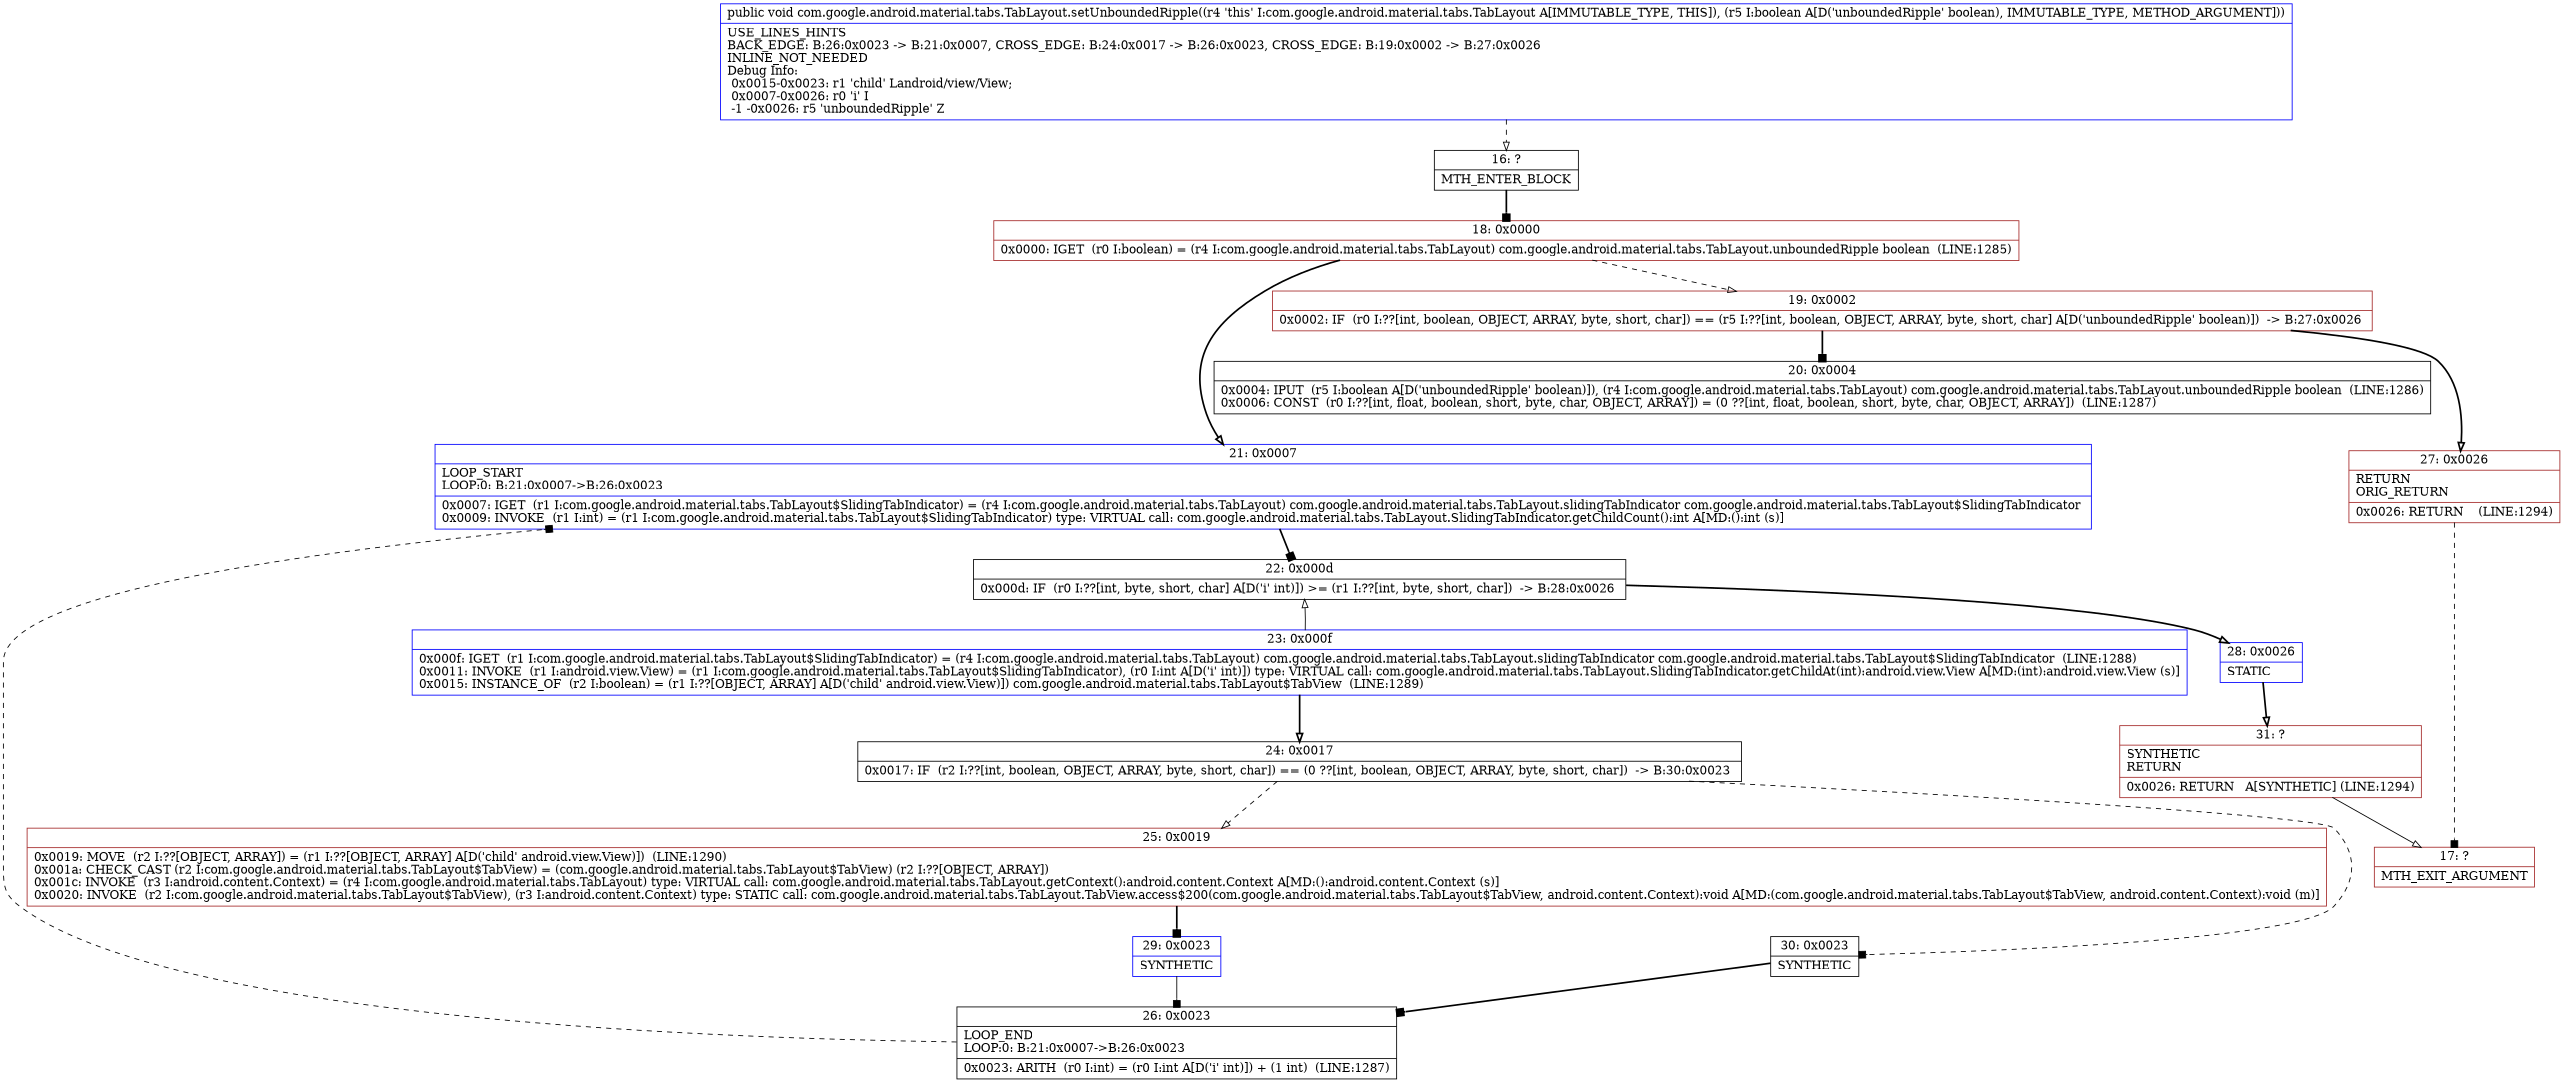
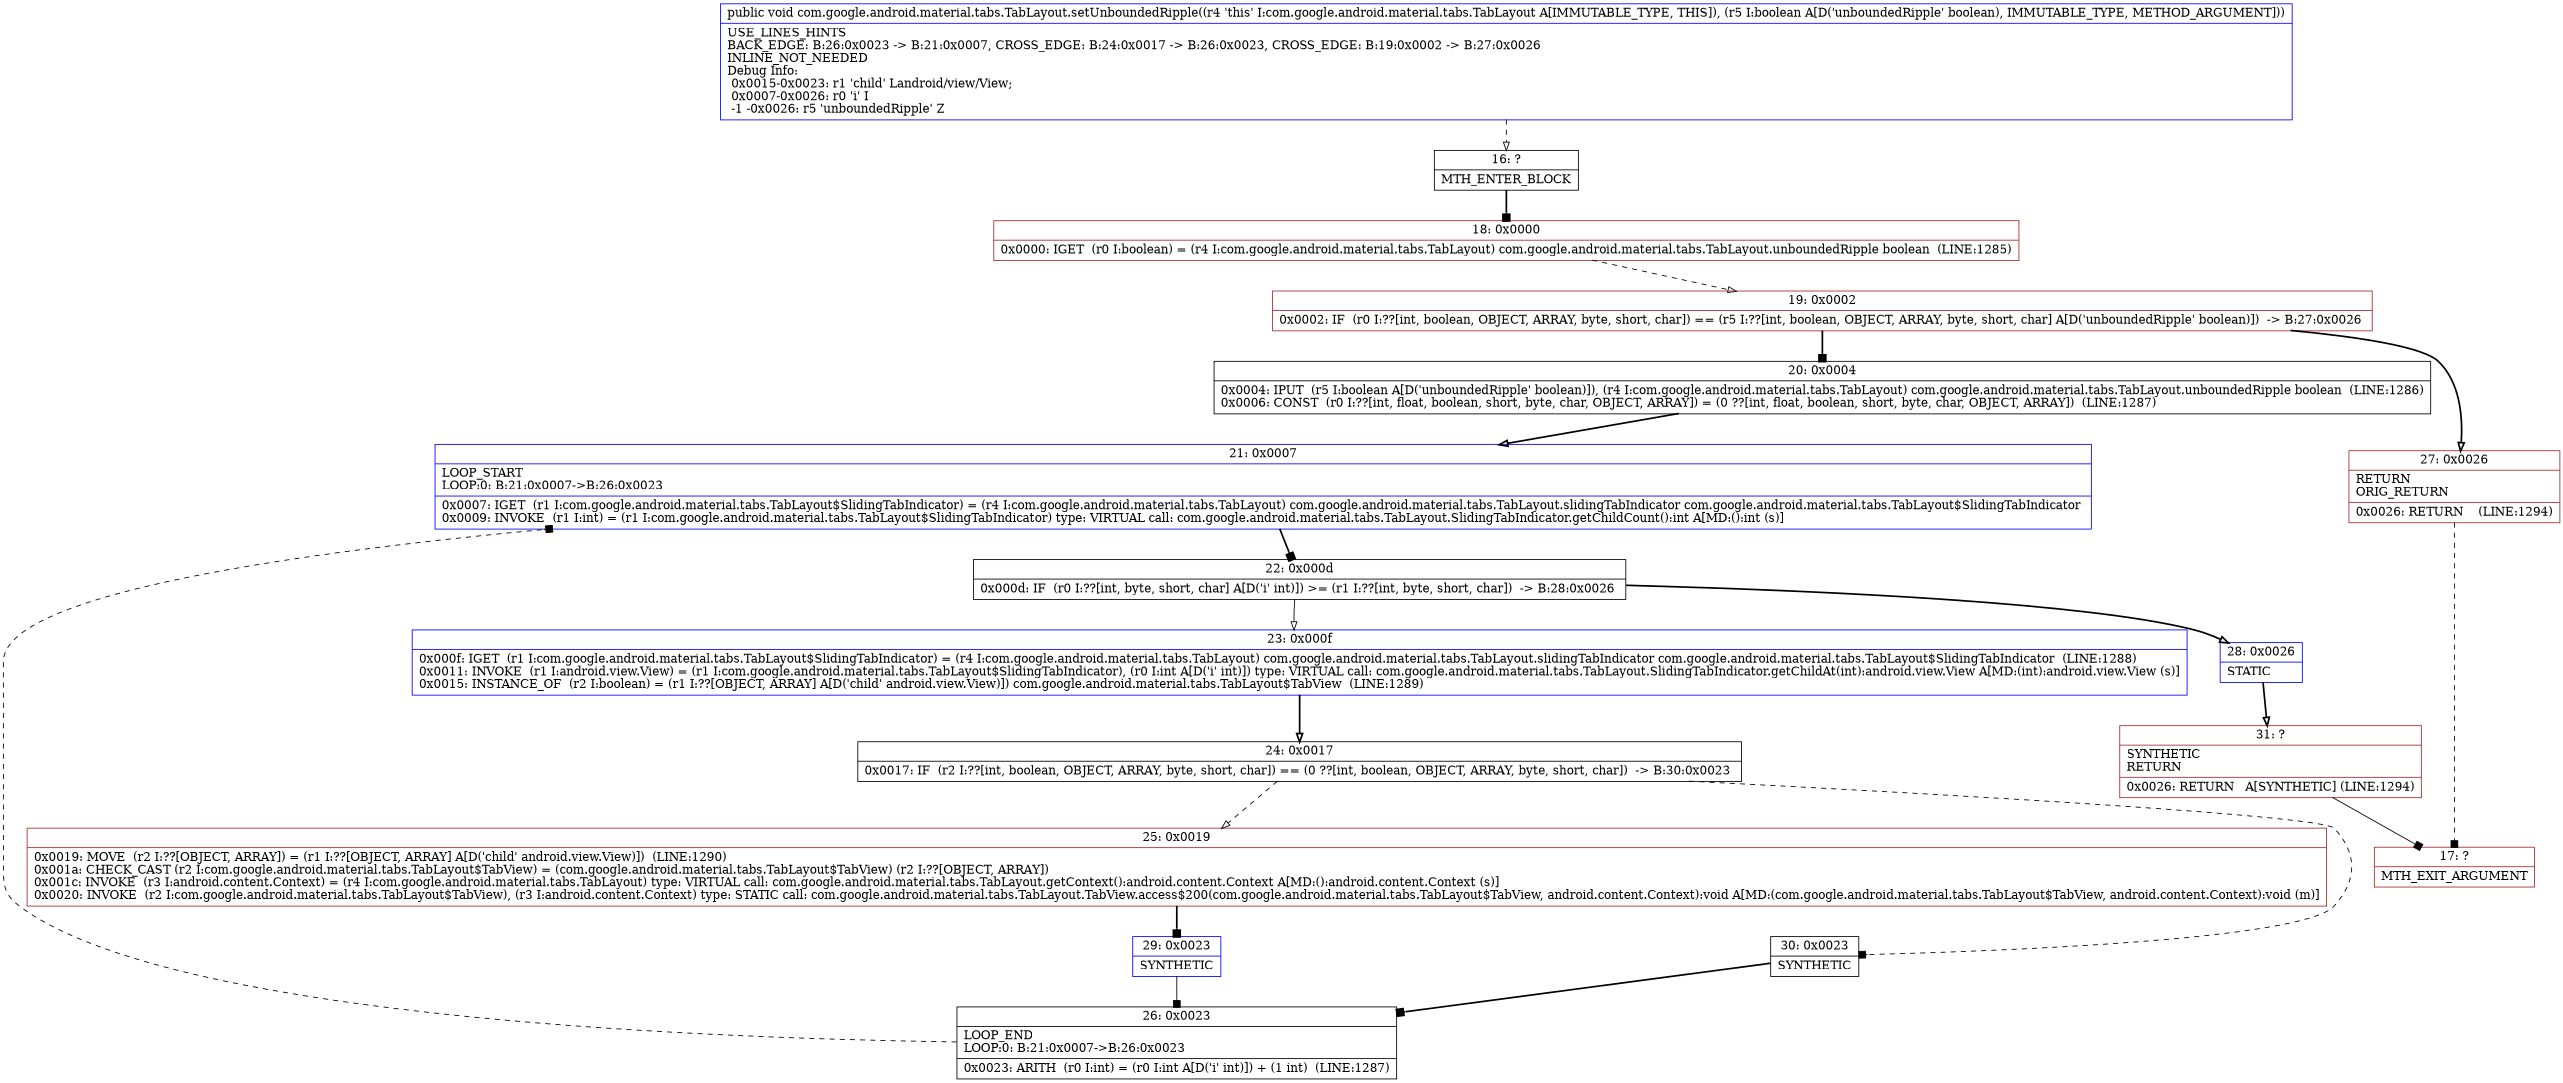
(1227, 320) -> (1593, 428)
(1305, 619) -> (1294, 610)
(2373, 820) -> (2373, 820)
